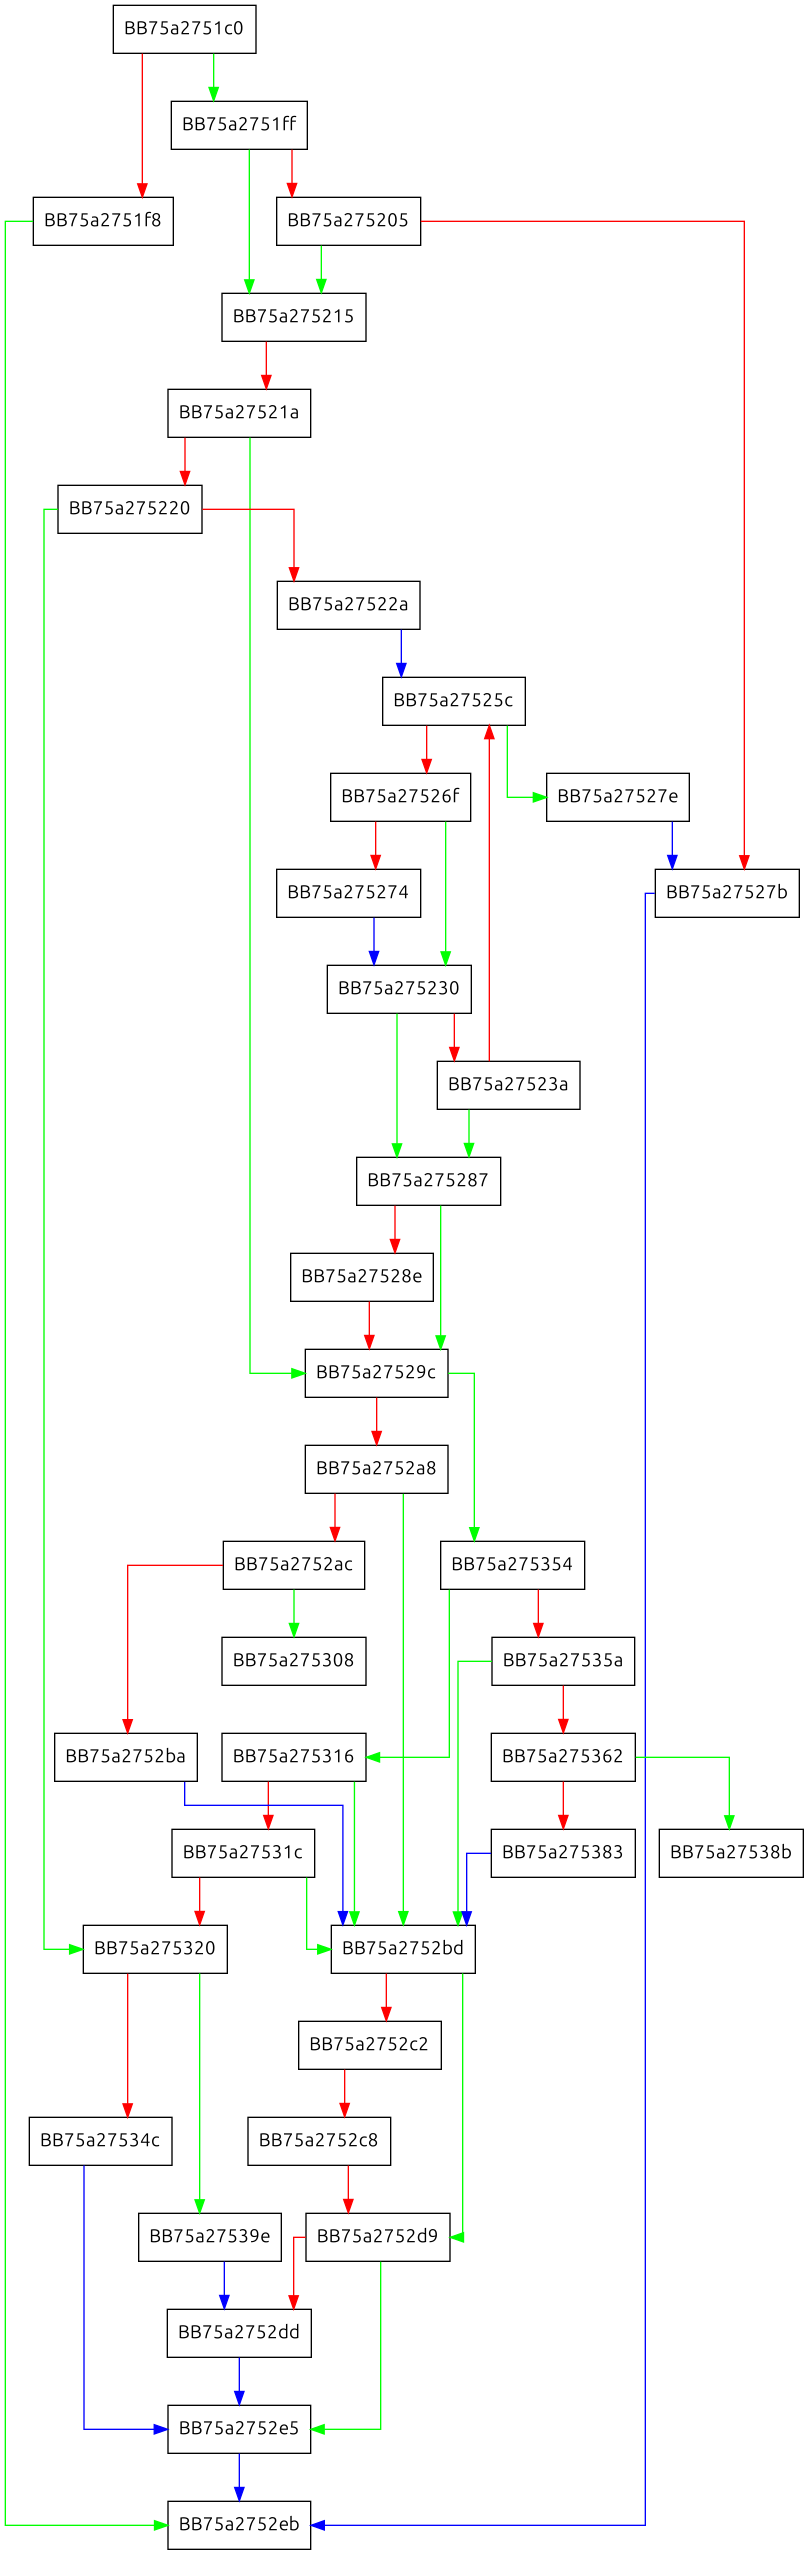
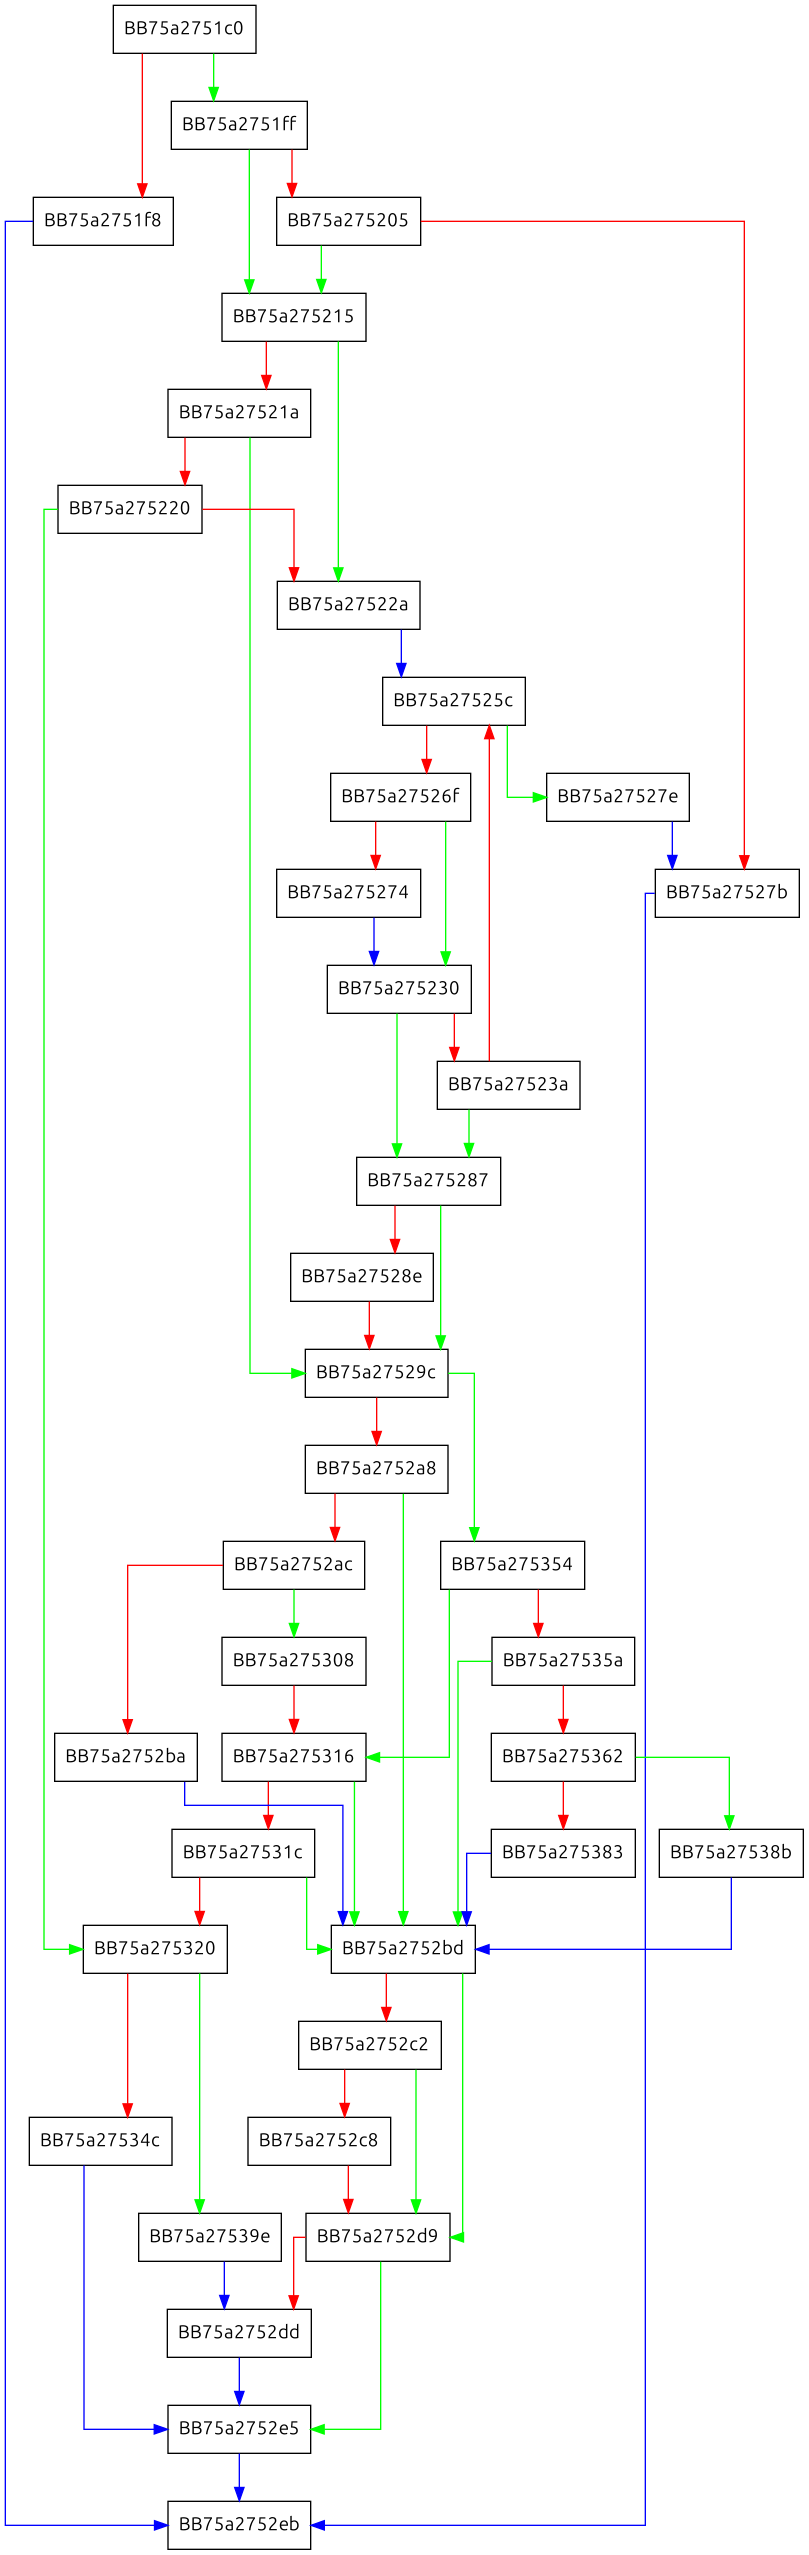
none -> (338, 455)
(5, 1434) -> (5, 1434)
none -> (294, 1703)
none -> (654, 1949)
none -> (416, 2135)
